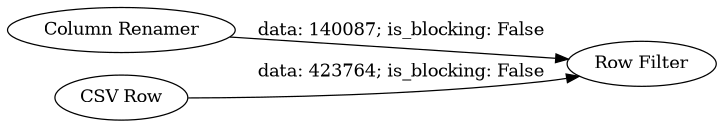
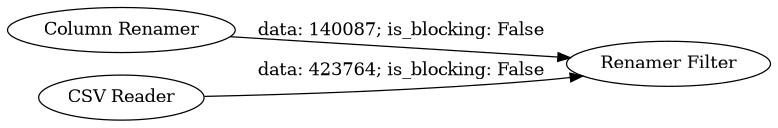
(642, 64) -> (669, 64)
(121, 98) -> (121, 98)
